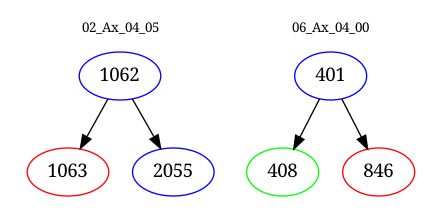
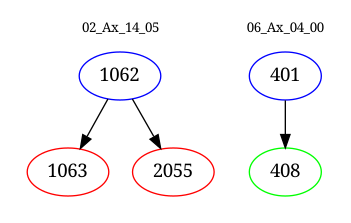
(121, 29) -> (121, 29)
(173, 172) -> (173, 172)
(379, 172) -> none
